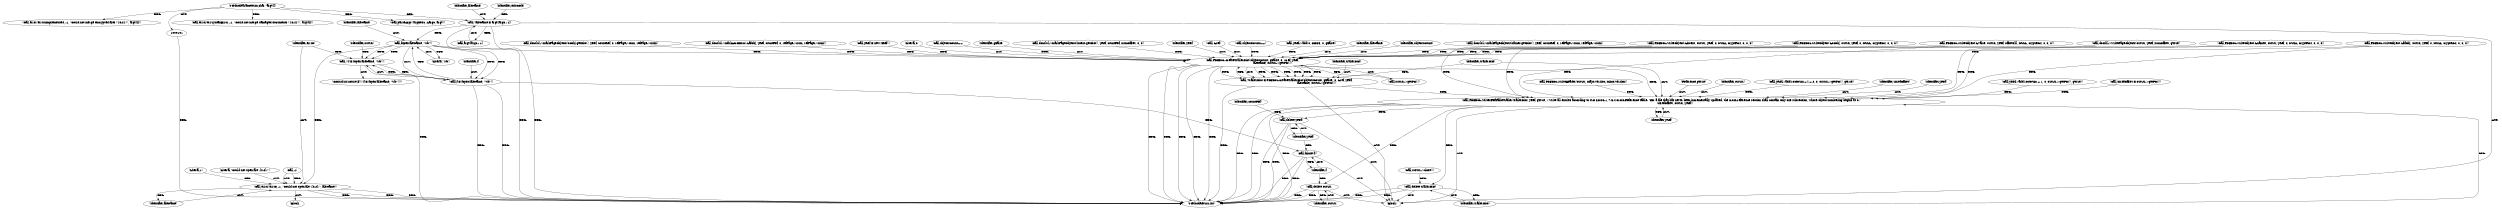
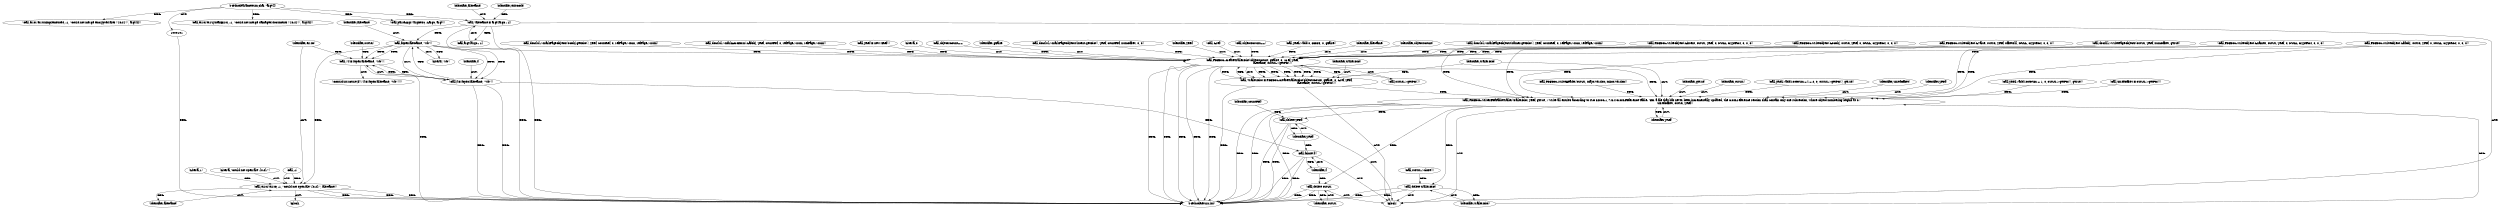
(410, 14) -> (410, 14)
(1694, 82) -> (1694, 82)
